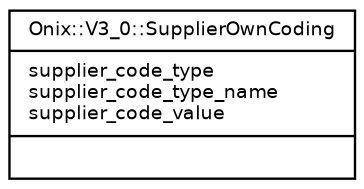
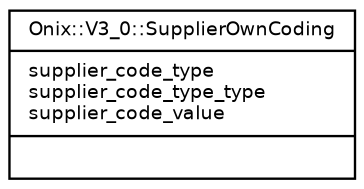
(154, 92) -> (148, 92)
